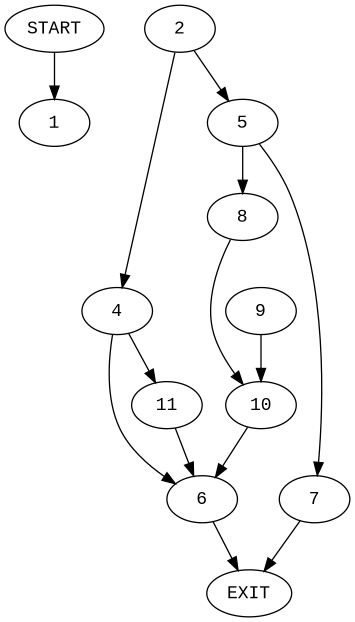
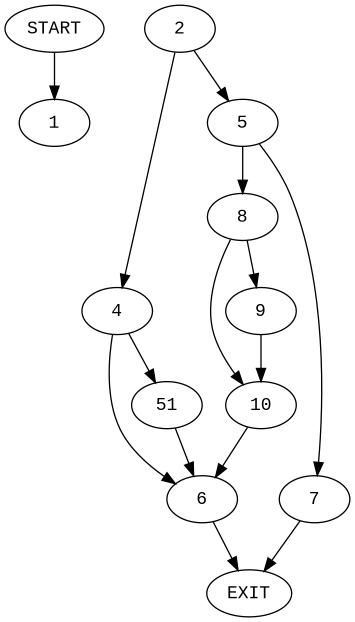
none -> (250, 257)
(167, 405) -> (167, 405)
